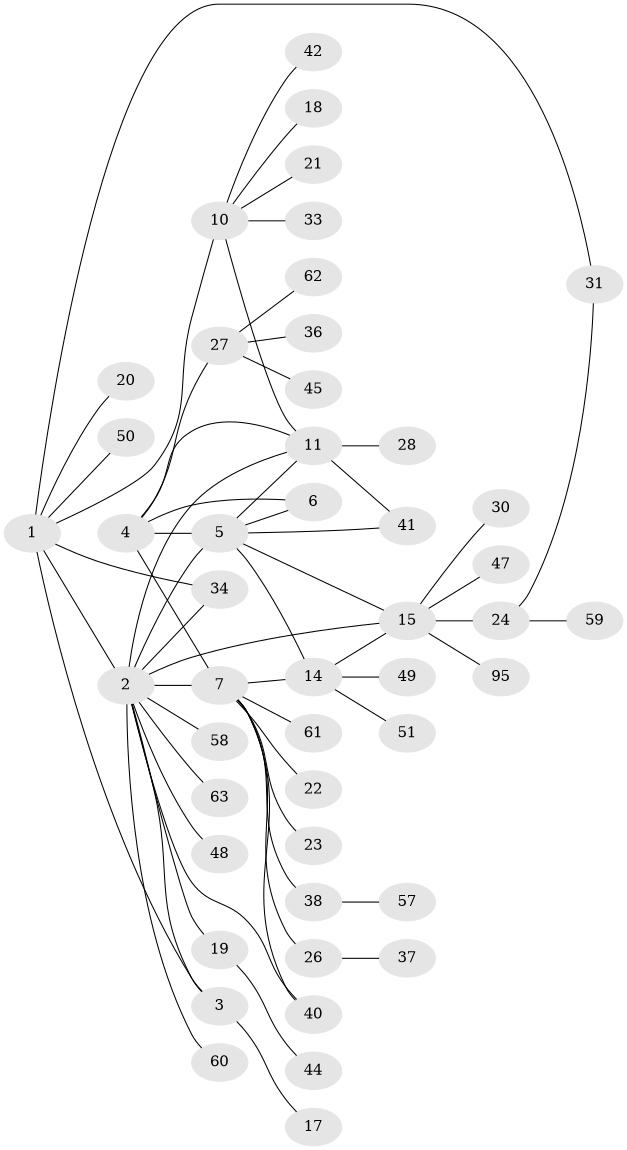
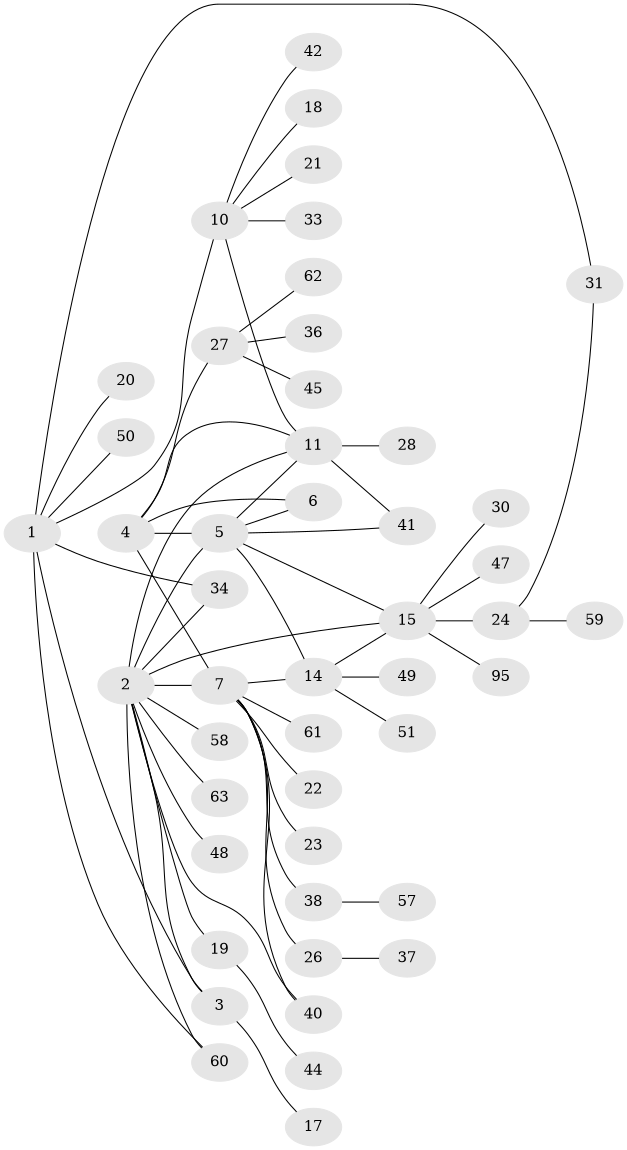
(79, 609) -> (70, 818)
